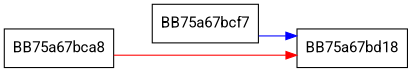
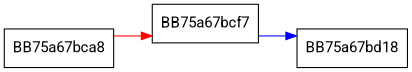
(200, 55) -> (128, 36)
